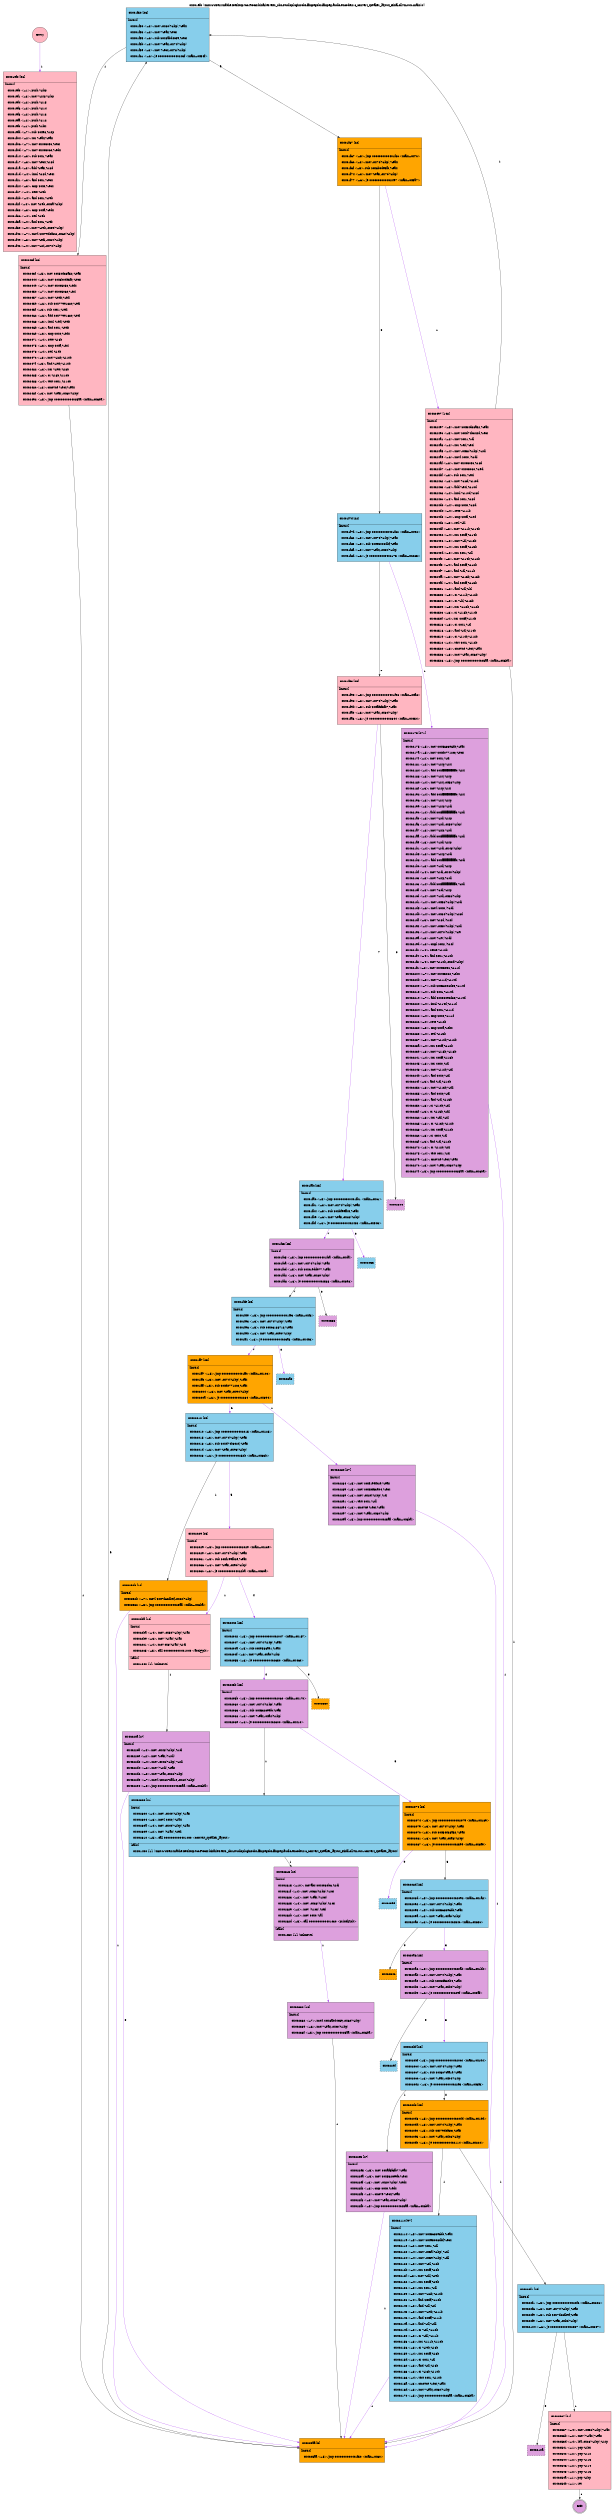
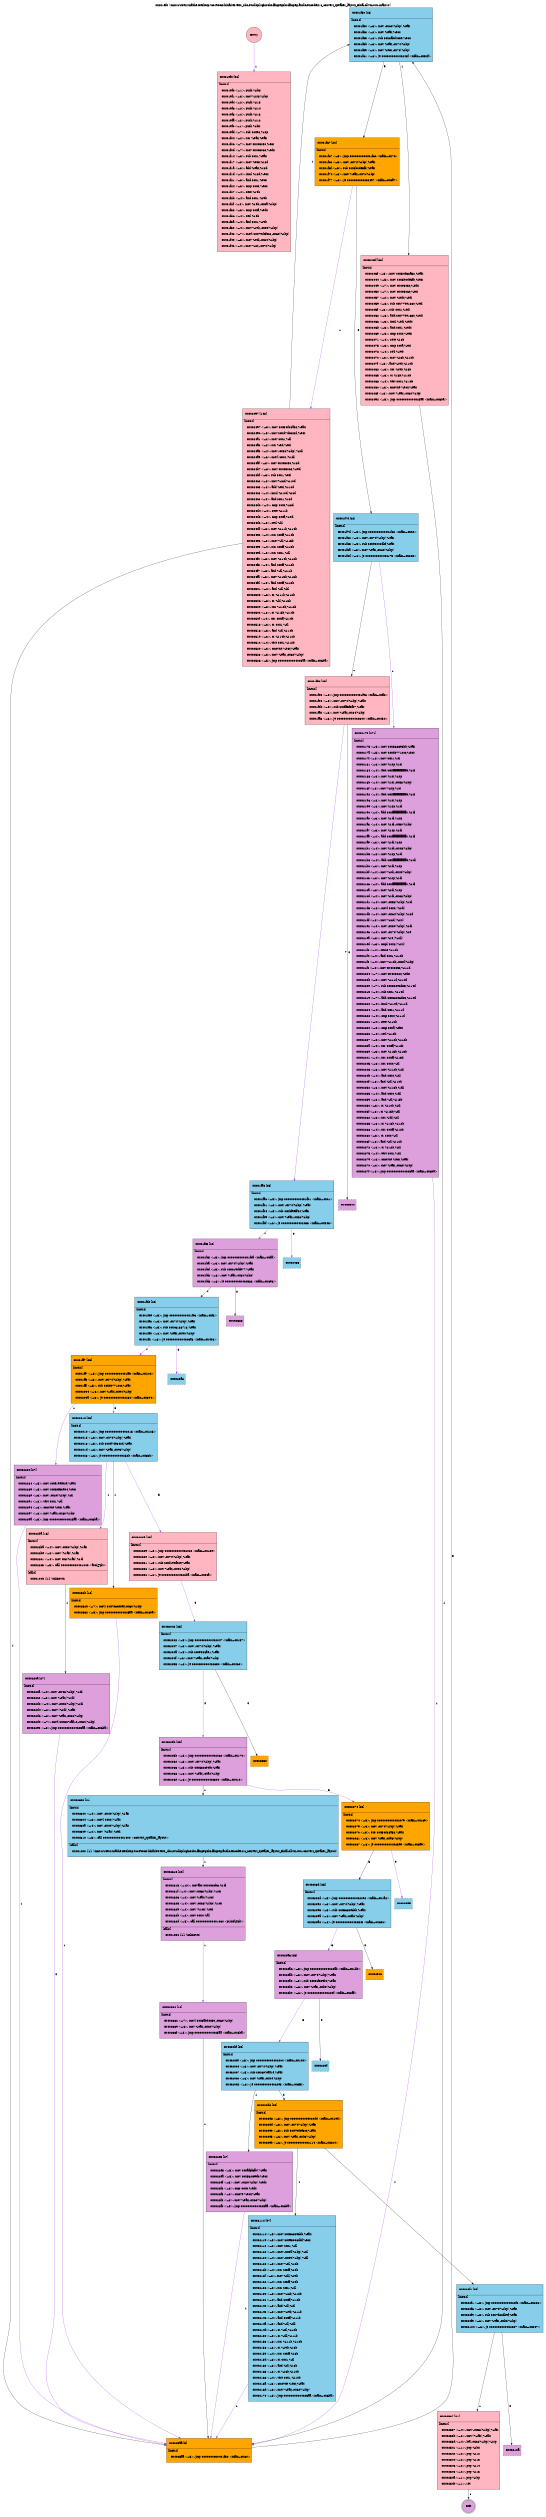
(217, 1596) -> (106, 1494)
